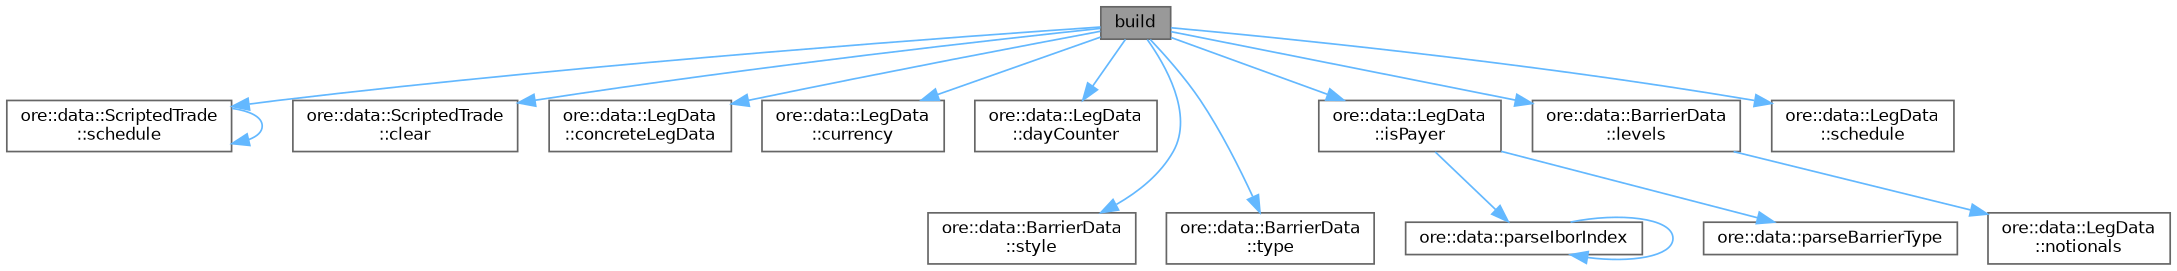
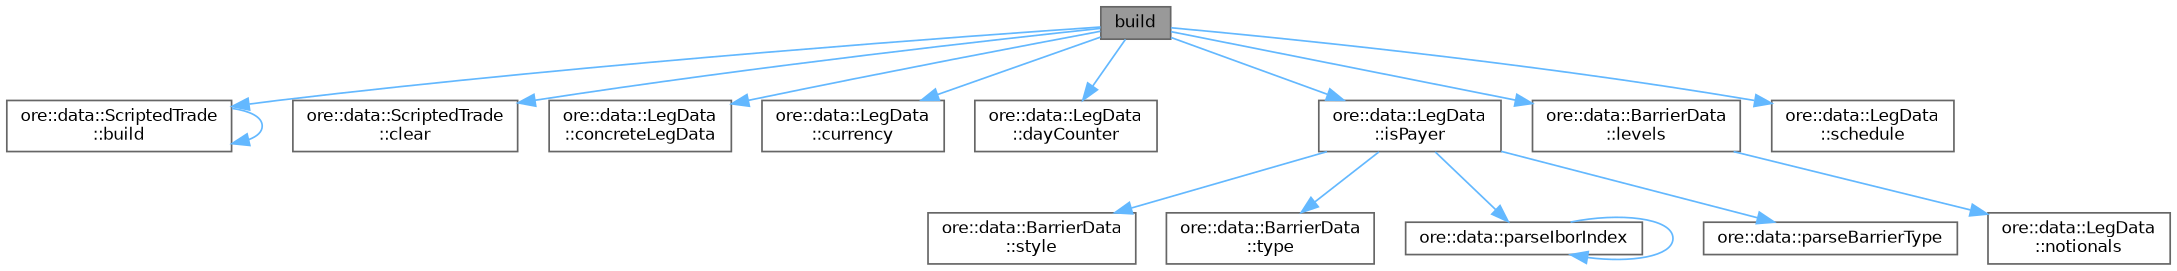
(1209, 113) -> (1347, 177)
(119, 126) -> (119, 126)
(1179, 132) -> (1229, 180)
